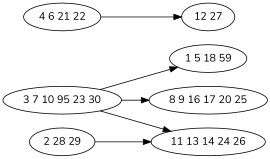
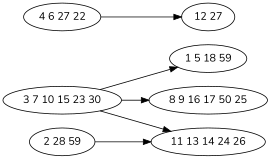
(62, 17) -> (62, 17)
(62, 100) -> (62, 100)
(208, 100) -> (208, 100)
(62, 142) -> (62, 142)
